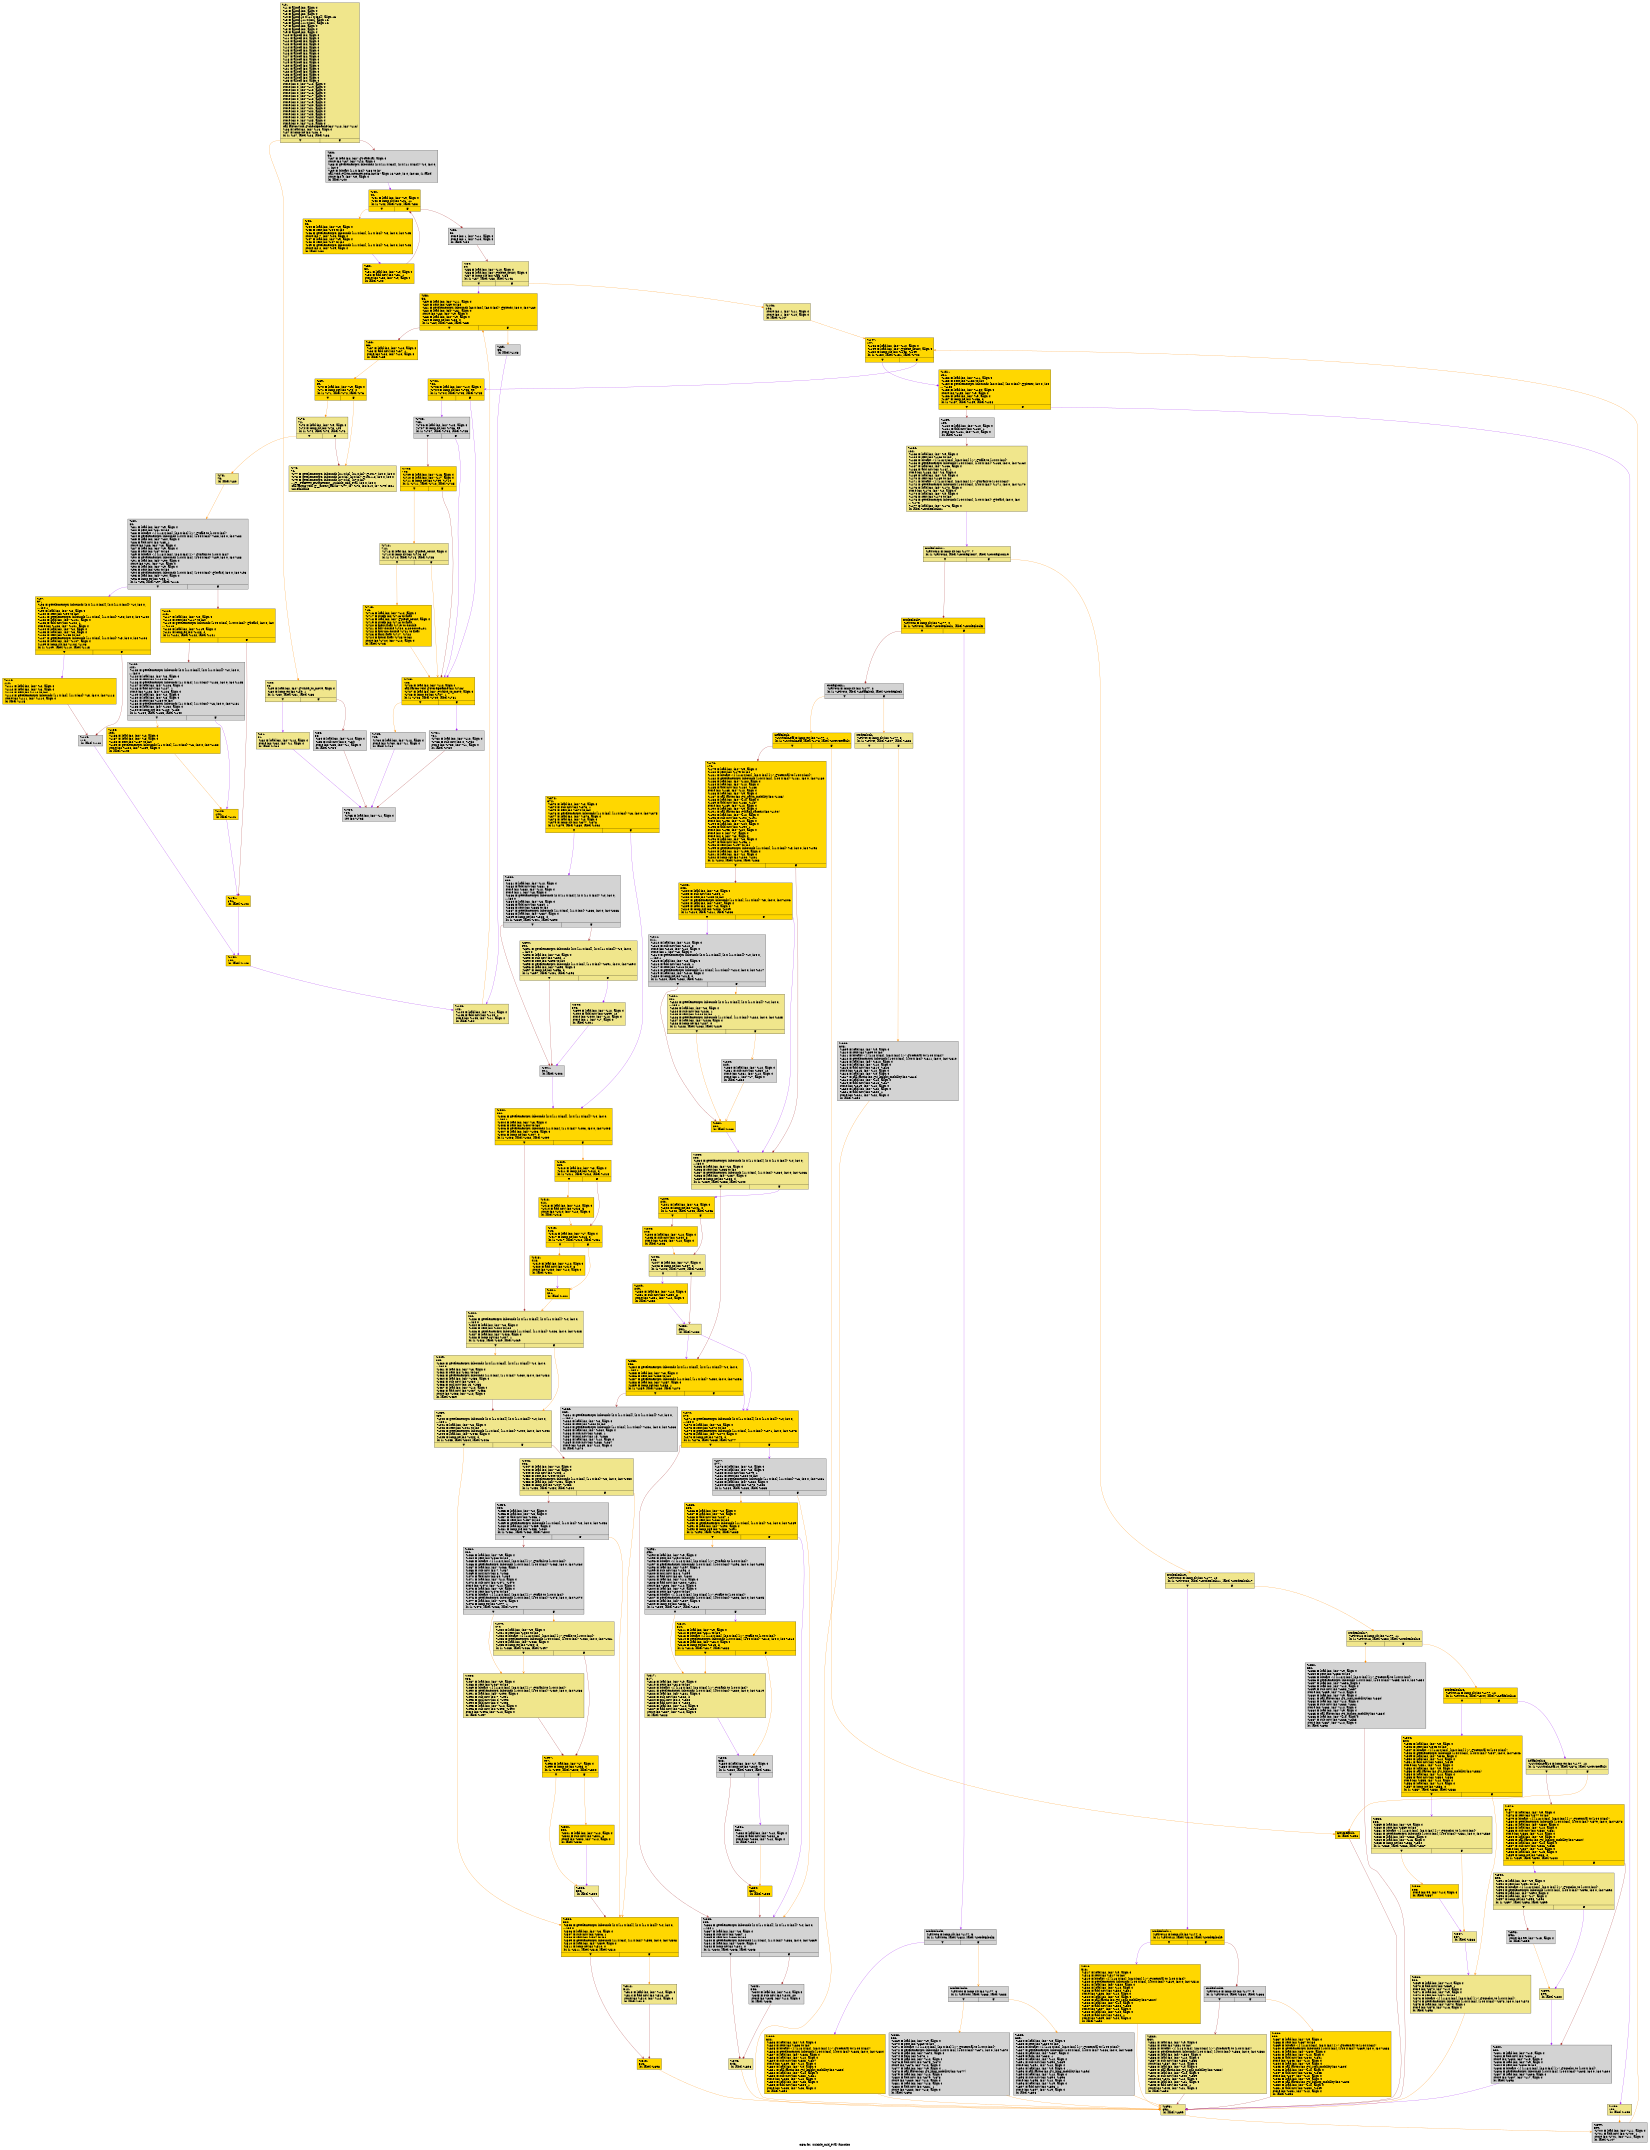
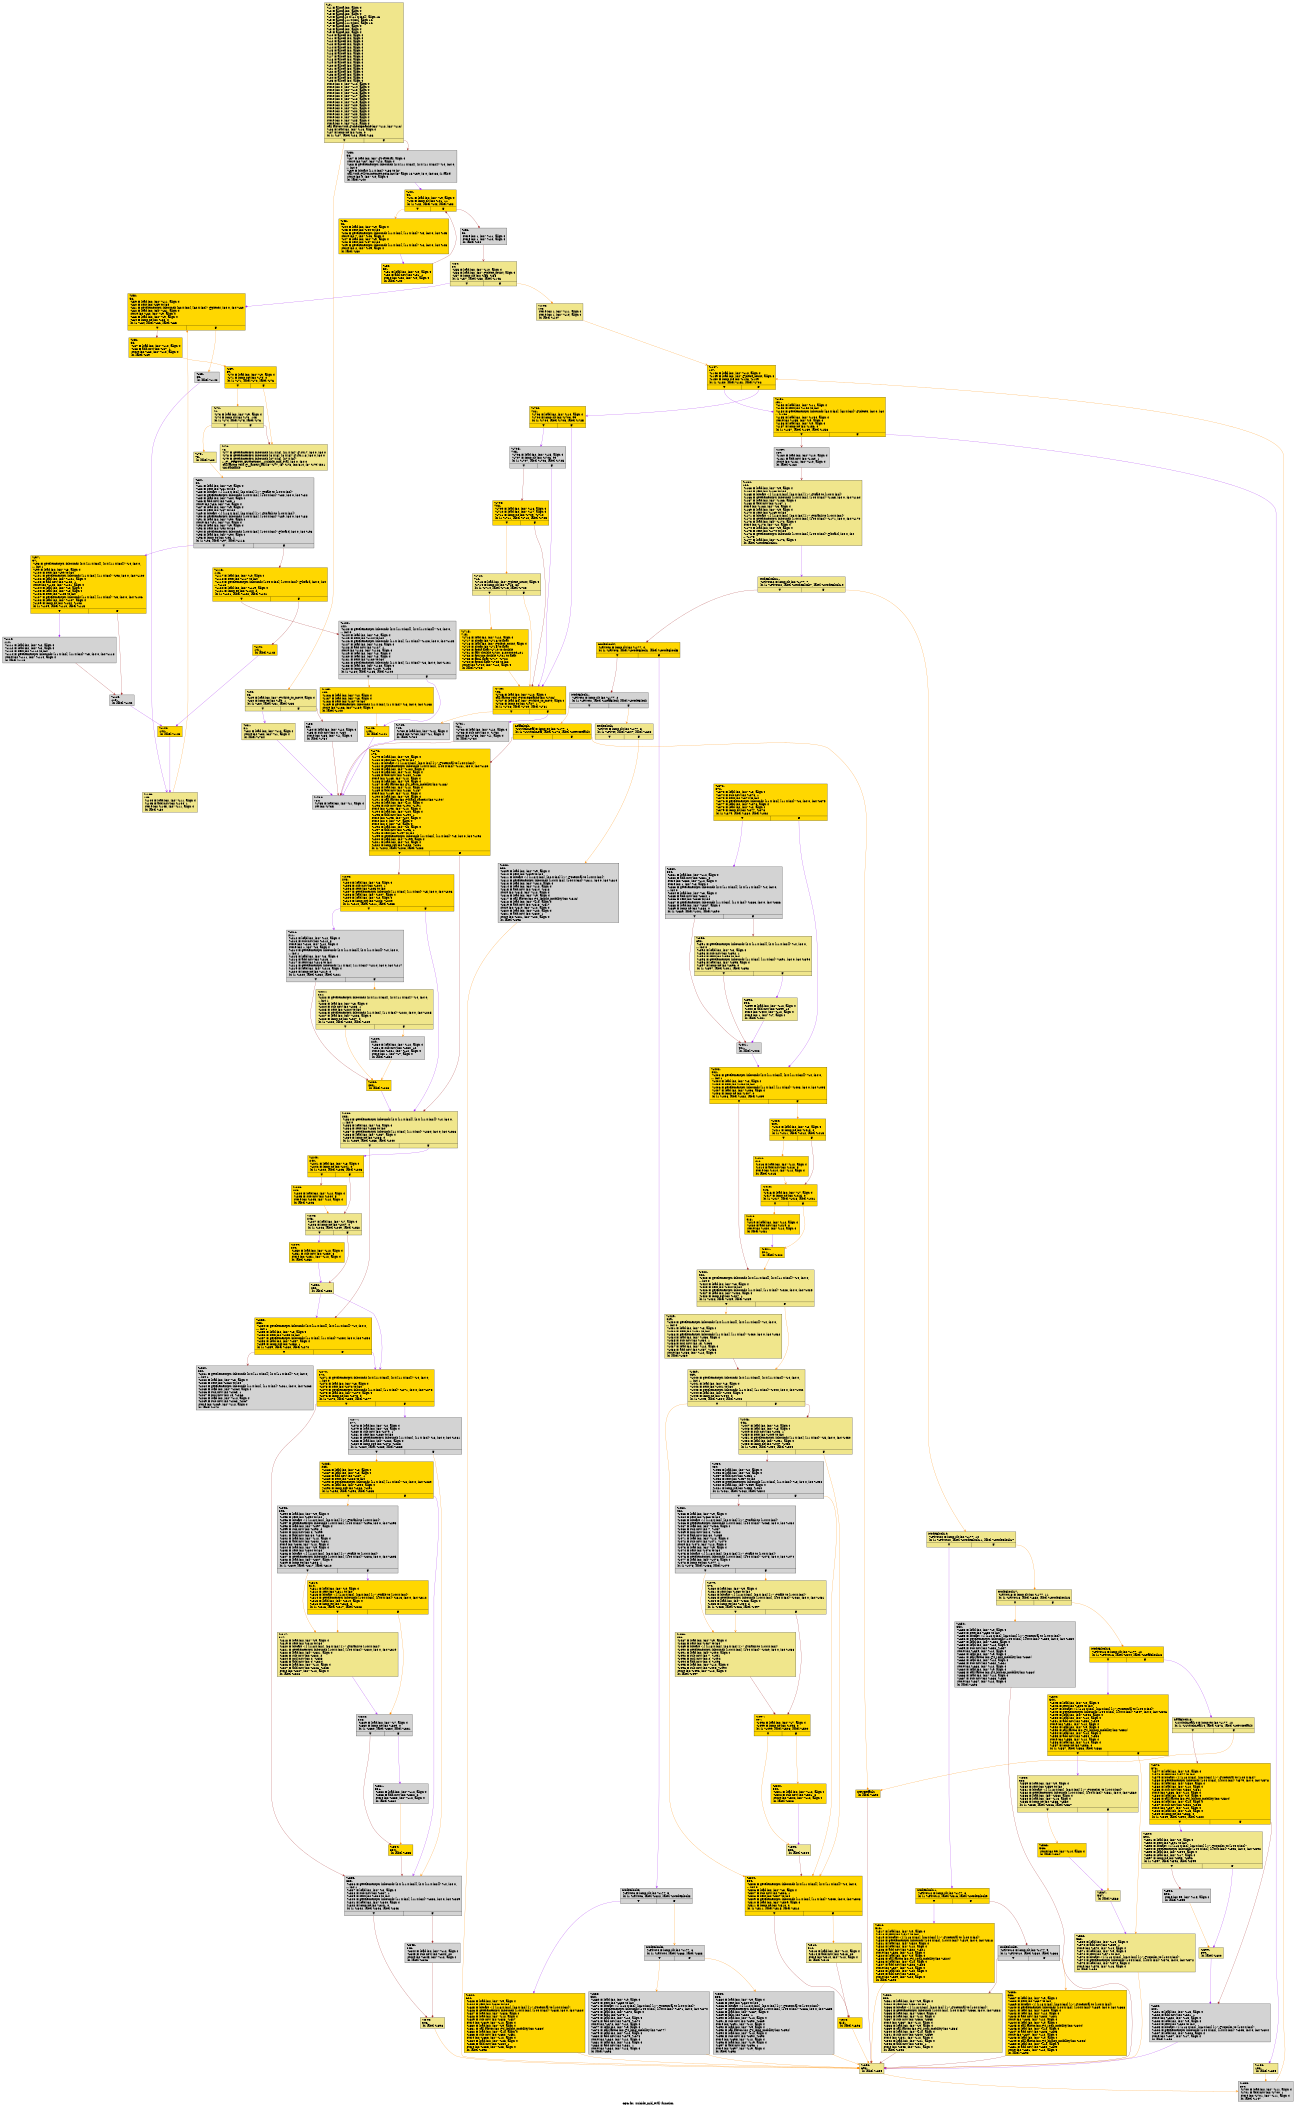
(59, 691) -> (59, 650)
(232, 857) -> (359, 765)
